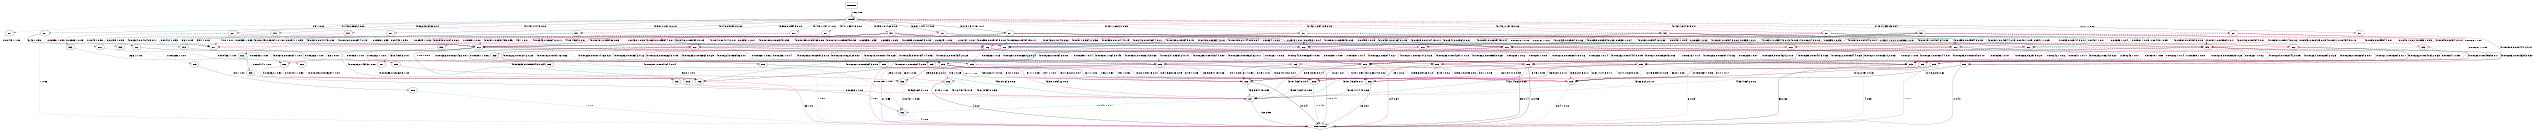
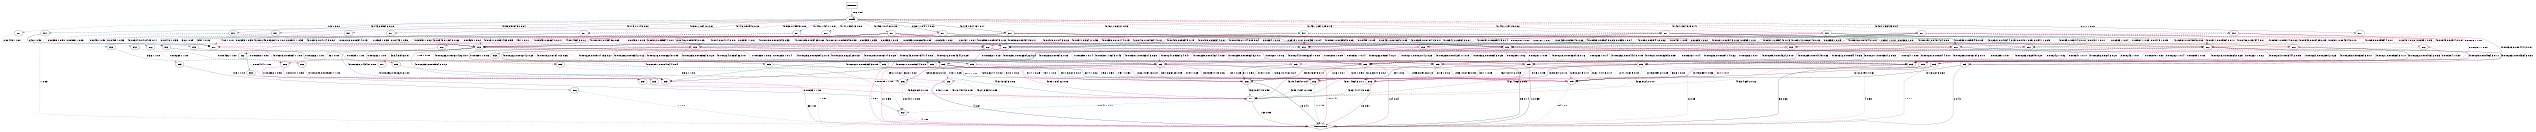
(1563, 106) -> (1562, 106)
